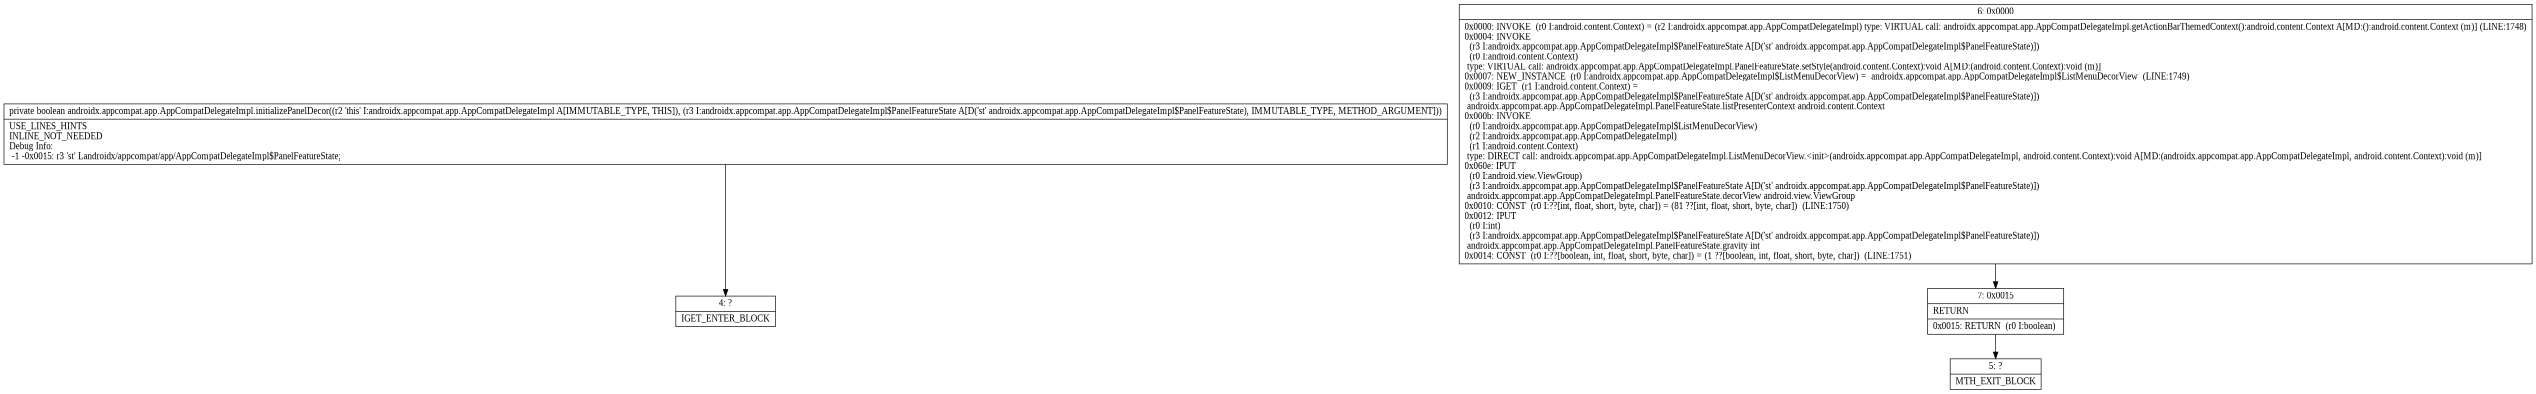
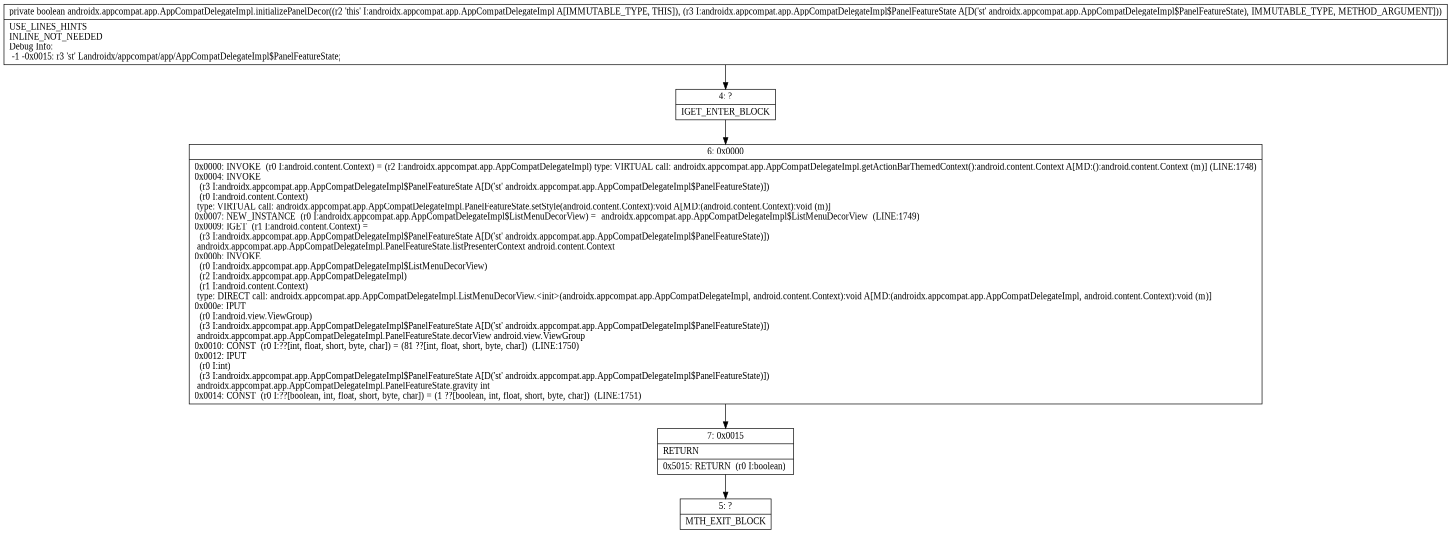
none -> (726, 129)
(1493, 166) -> (223, 306)
(1996, 326) -> (726, 466)
